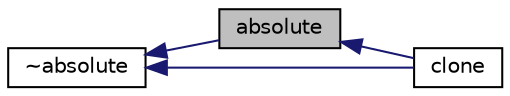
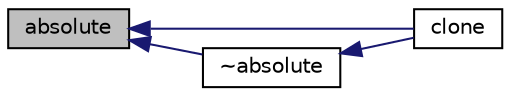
(193, 45) -> (176, 49)
